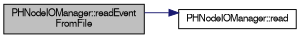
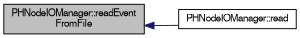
(157, 13) -> (166, 26)
